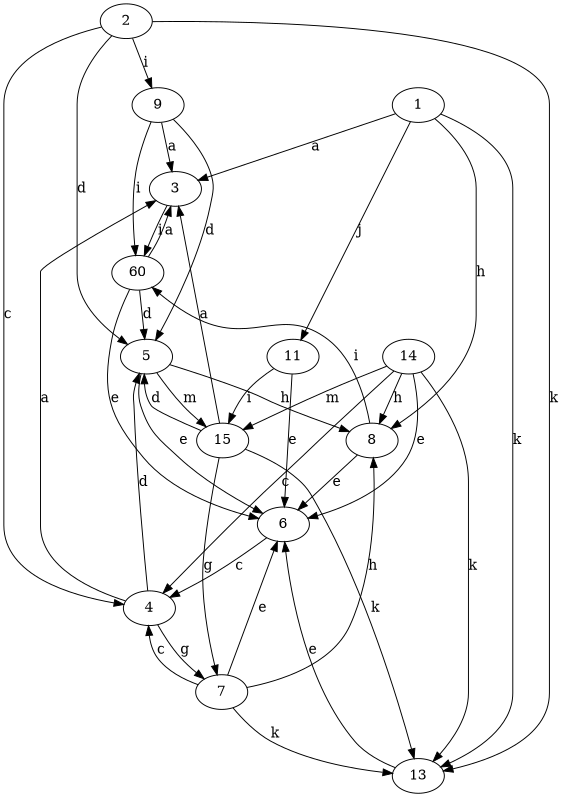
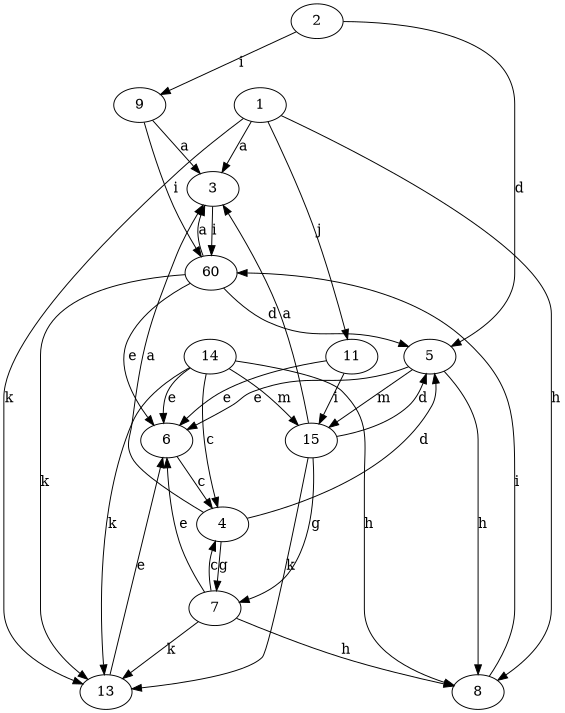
(206, 224) -> none
(549, 253) -> (40, 431)
(4, 321) -> none
(331, 479) -> none
